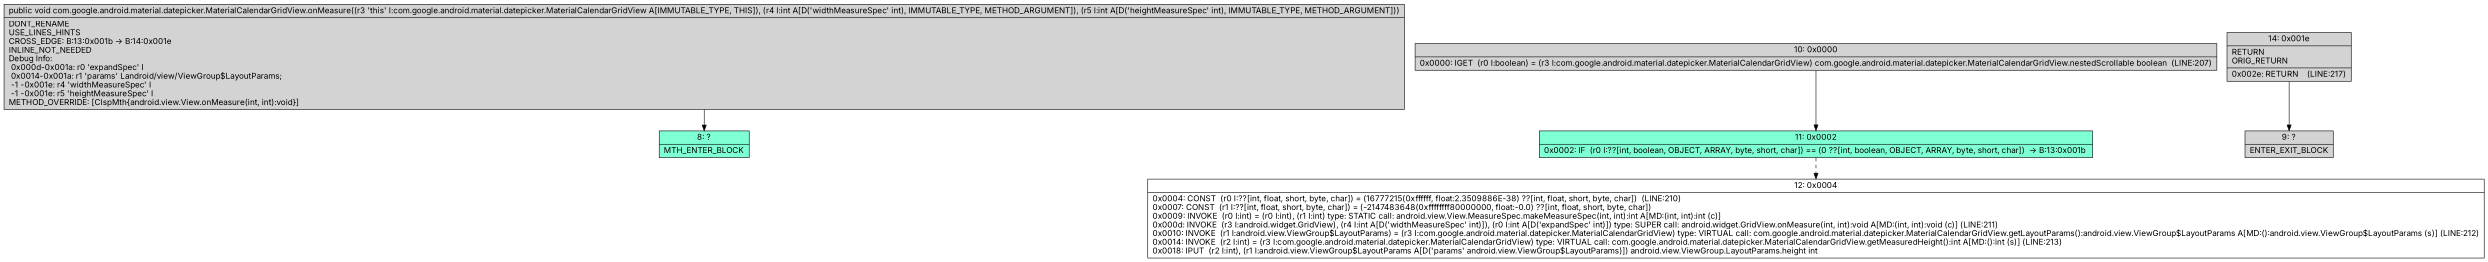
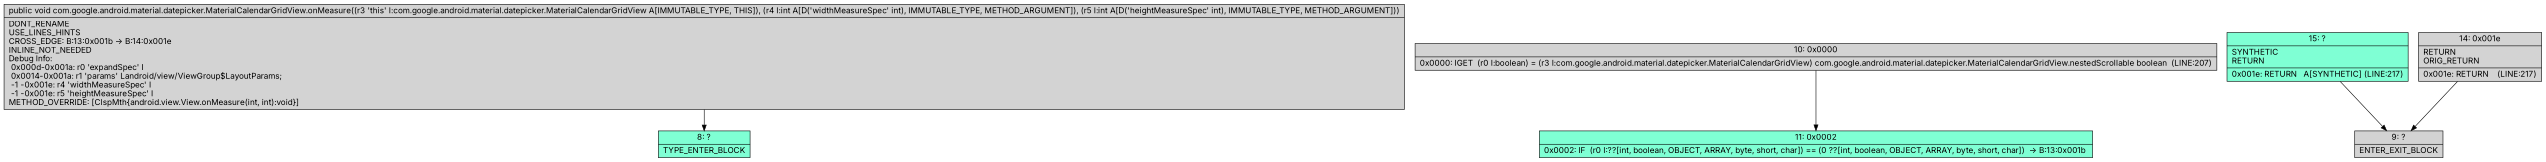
none -> (2318, 57)
(2289, 74) -> (2480, 74)
(704, 151) -> (704, 151)
(1816, 219) -> none
